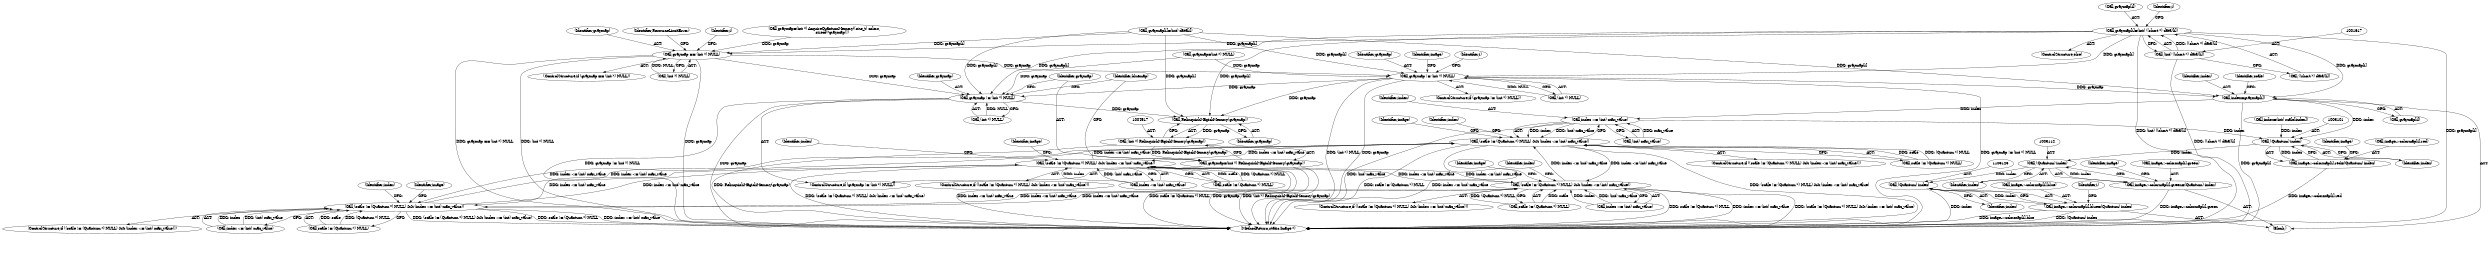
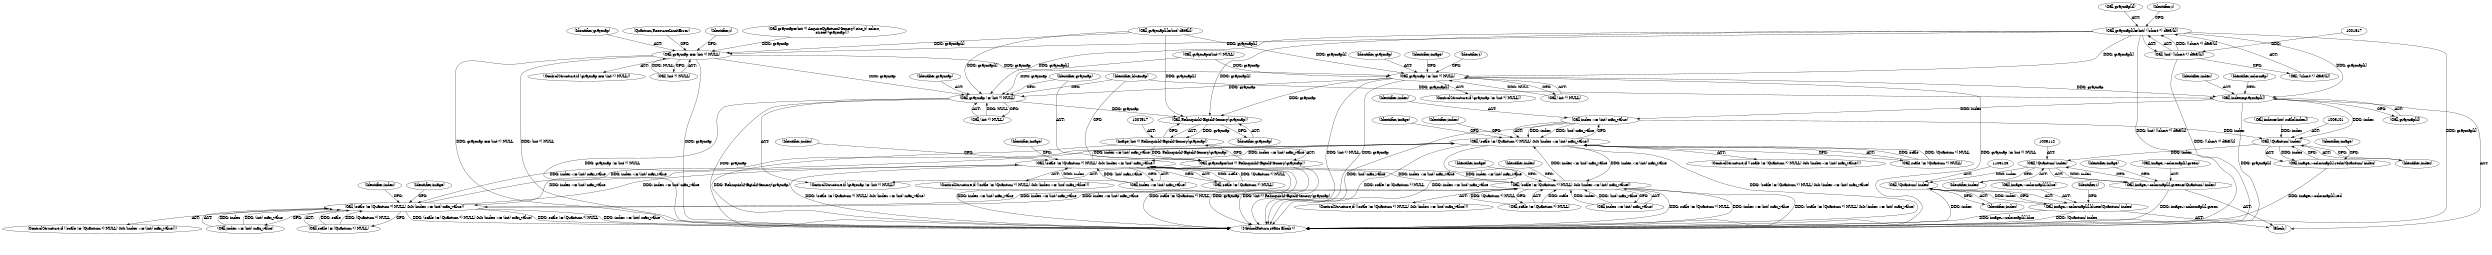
(662, 31) -> (662, 31)
(2153, 44) -> (2153, 44)
(2277, 44) -> (2277, 44)
(2061, 55) -> none
(1708, 60) -> (1680, 94)
(2250, 77) -> (2250, 77)
(1162, 142) -> (1162, 142)
(1642, 142) -> none
(2402, 142) -> none
(1268, 229) -> (1268, 229)
